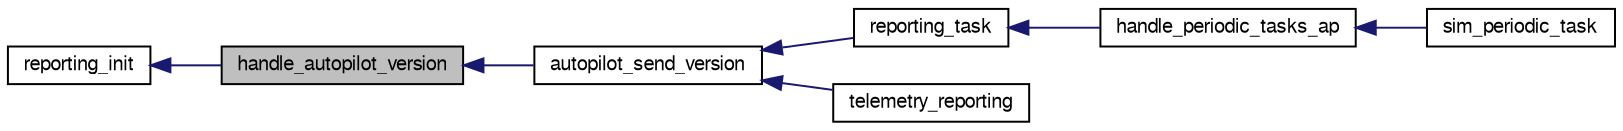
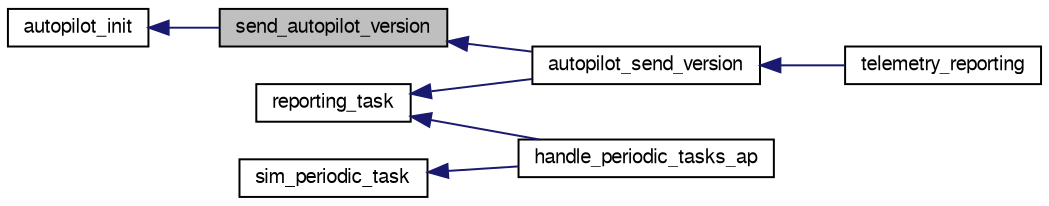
(1401, 28) -> (483, 169)
(818, 43) -> (482, 85)
(79, 65) -> (78, 28)
(342, 65) -> (333, 28)
